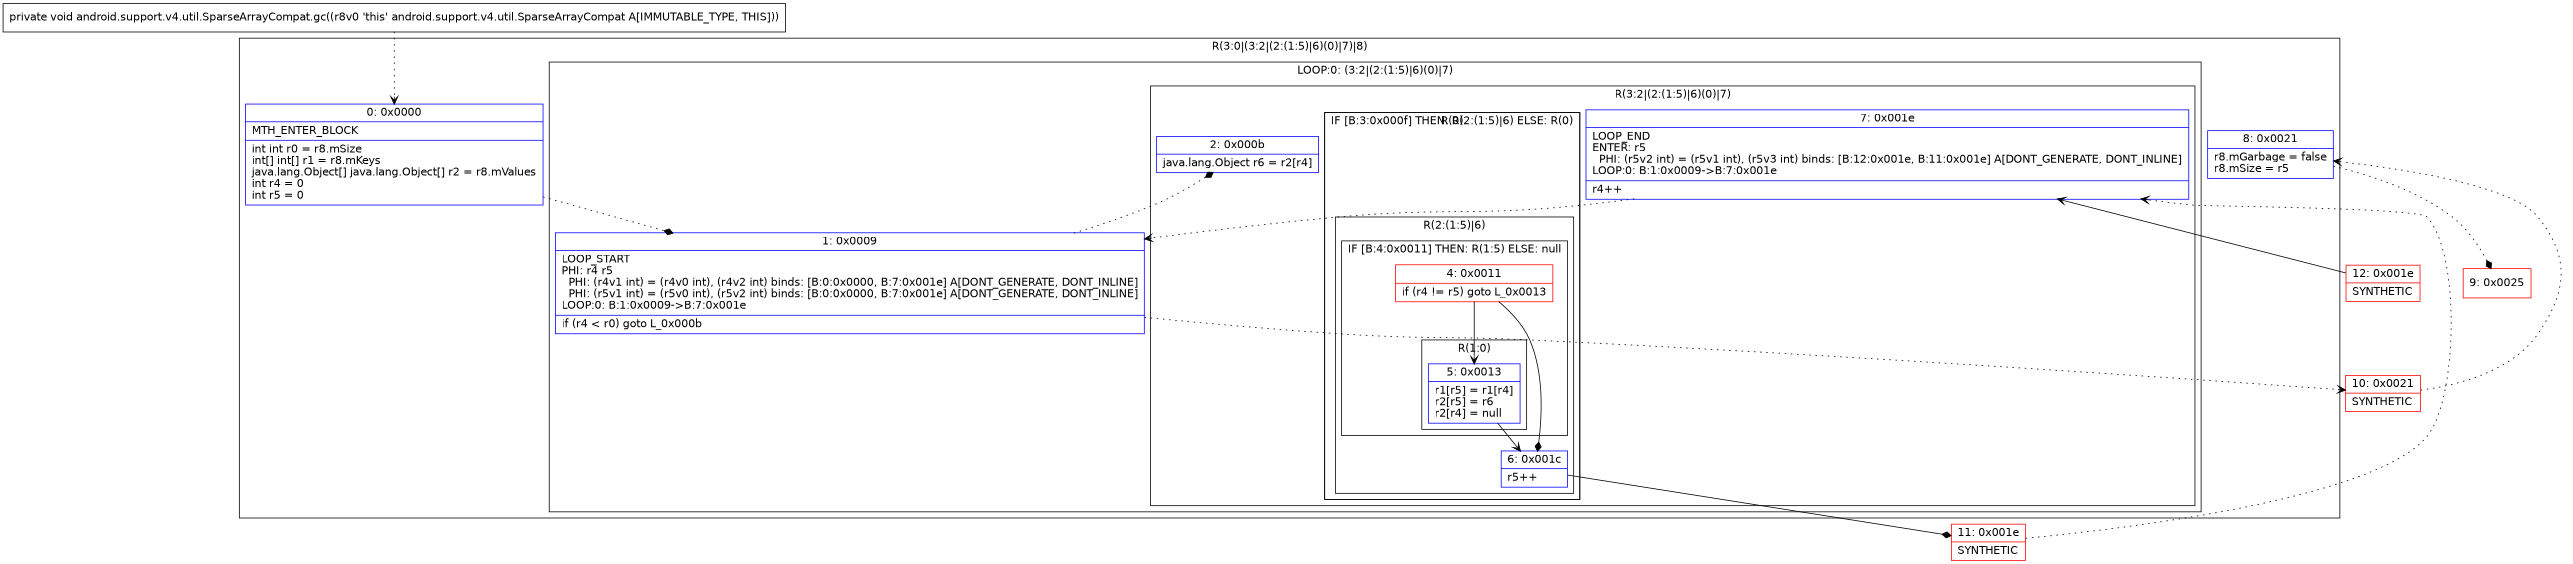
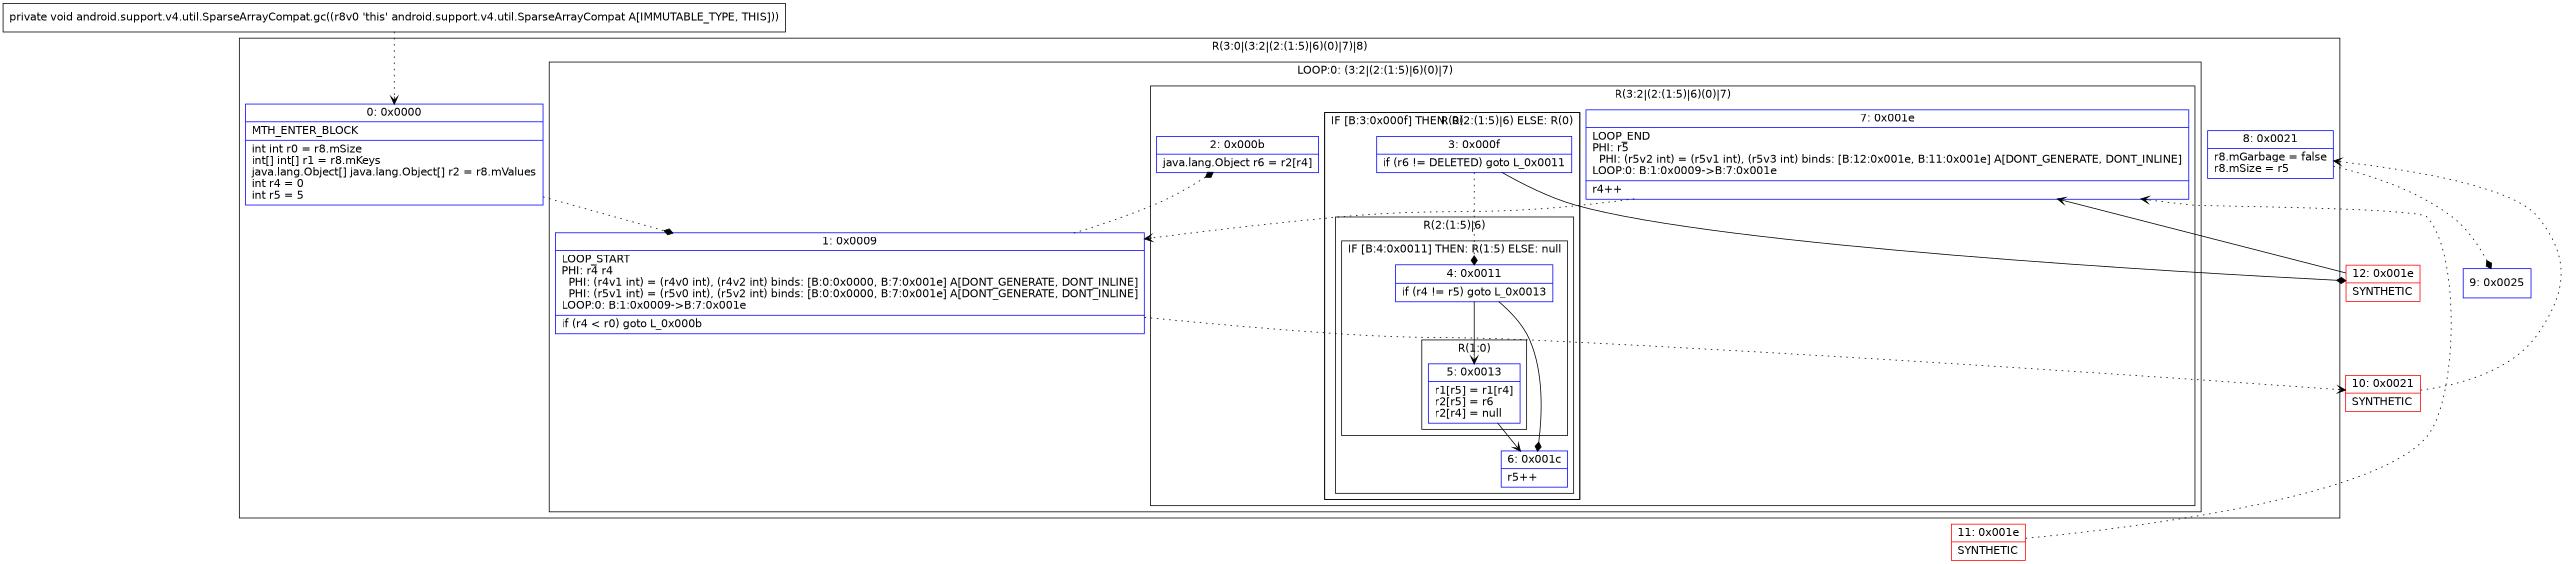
(1621, 148) -> (1612, 148)
none -> (1474, 155)
(278, 195) -> (278, 195)
(589, 271) -> (589, 271)
(1474, 283) -> (1474, 283)
(2497, 283) -> (2497, 283)
(1727, 500) -> none
